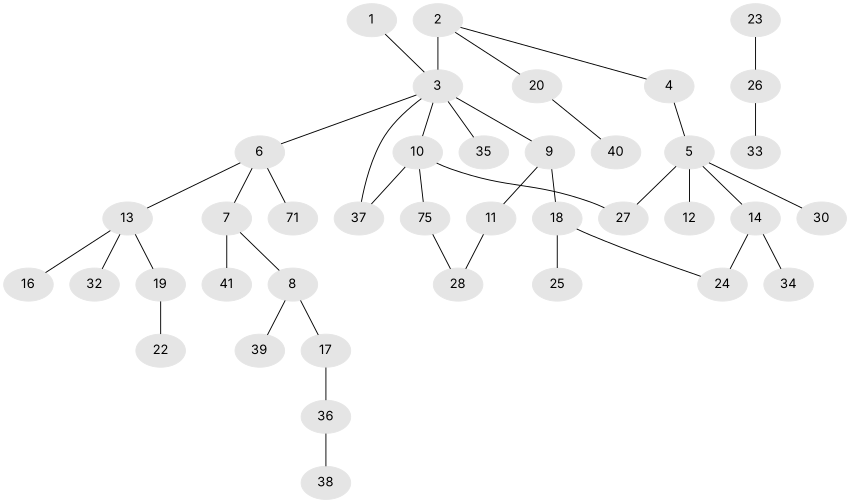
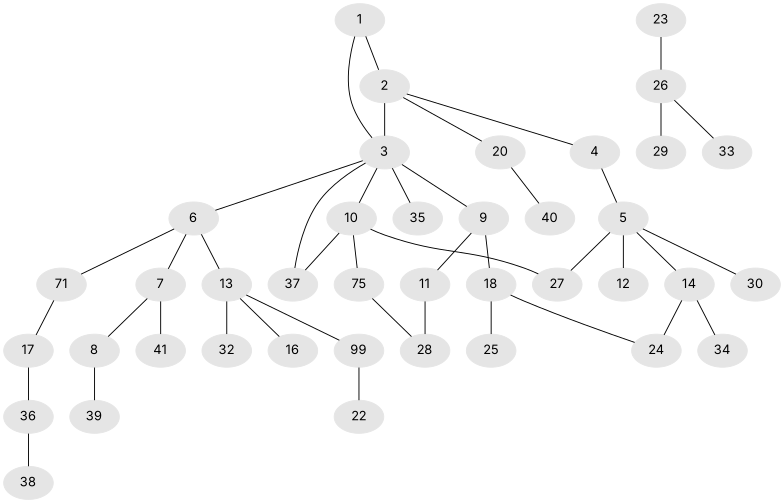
none -> (372, 53)
none -> (661, 152)
(161, 285) -> (359, 351)
(309, 318) -> (45, 318)
